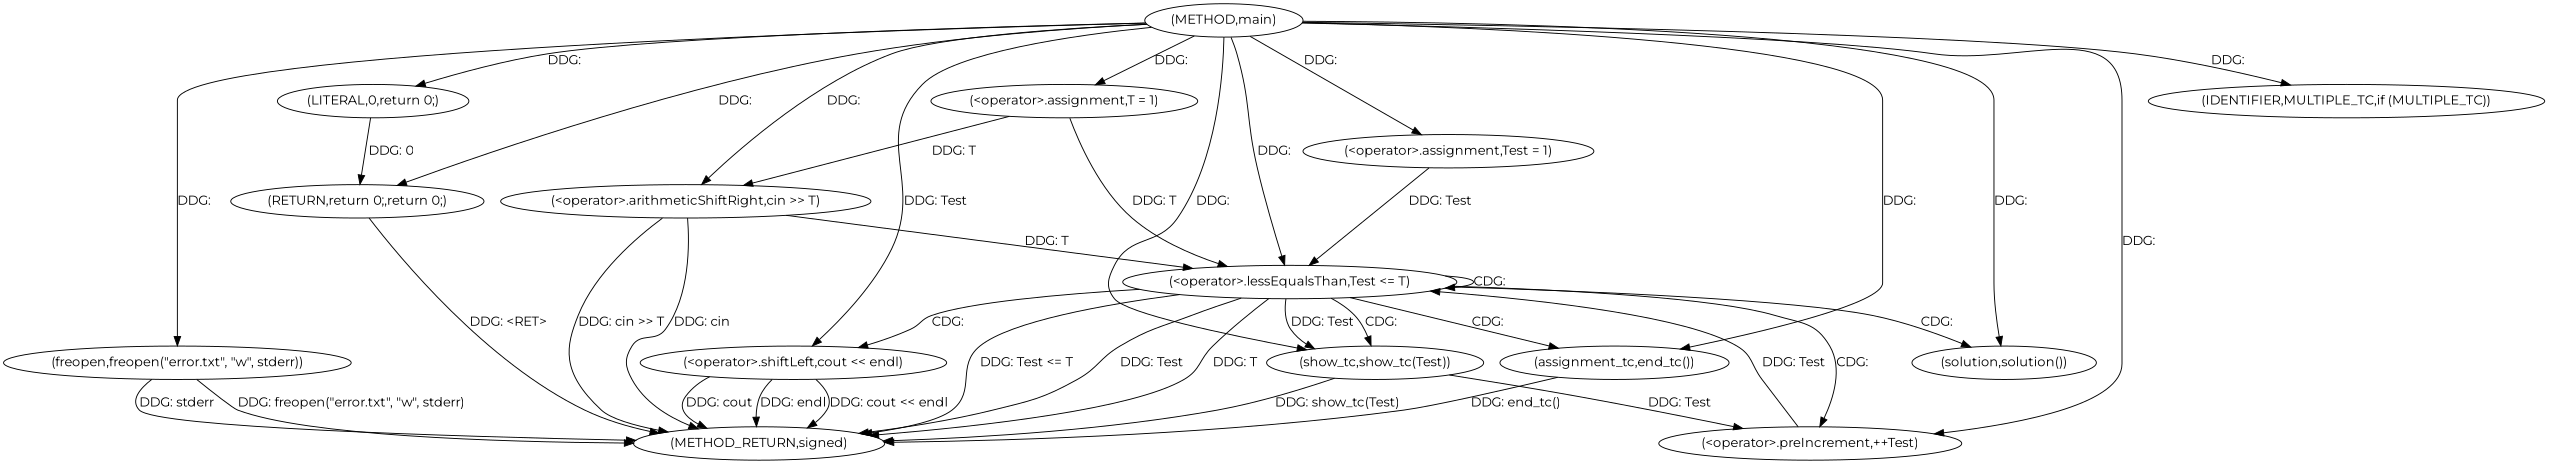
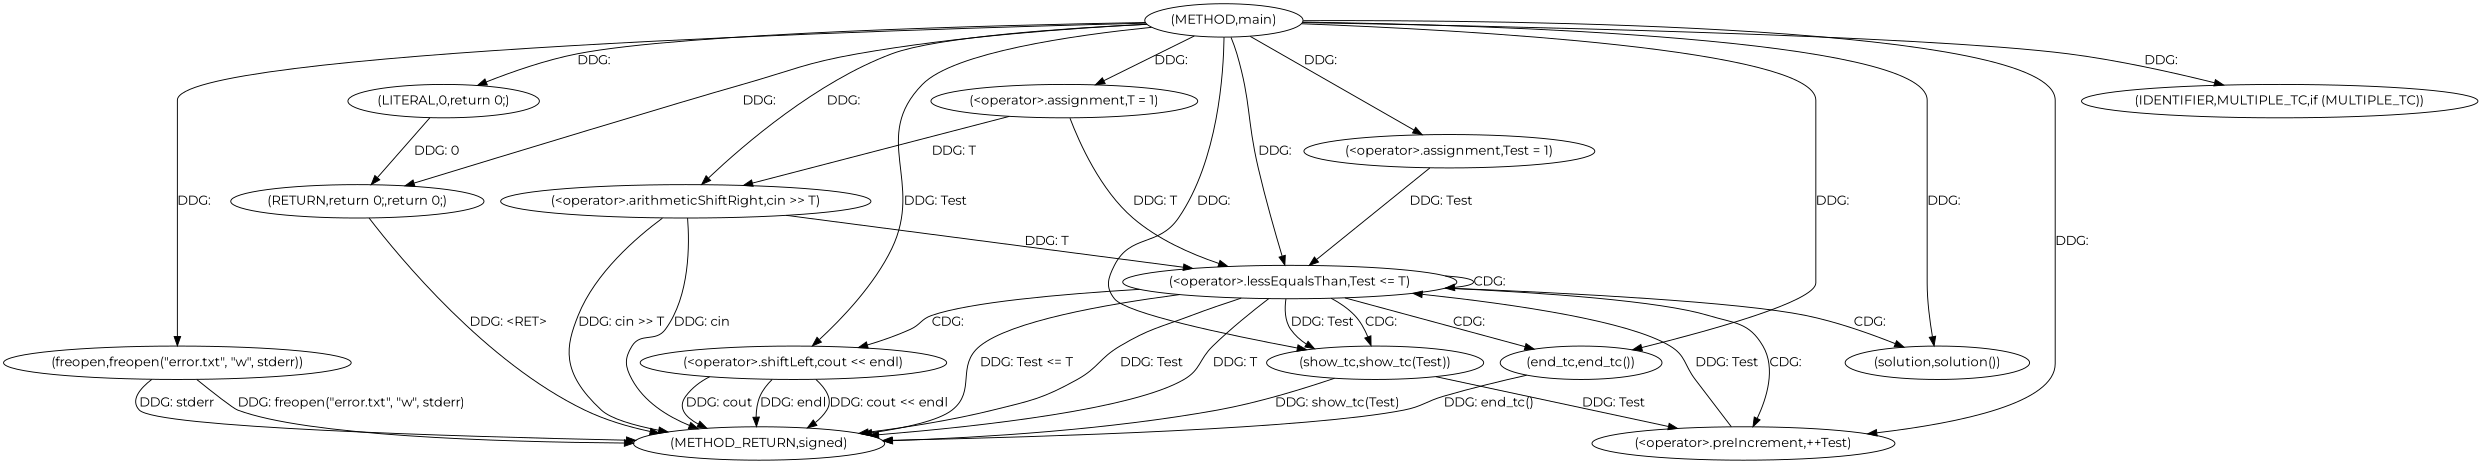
(1615, 363) -> (1581, 363)
